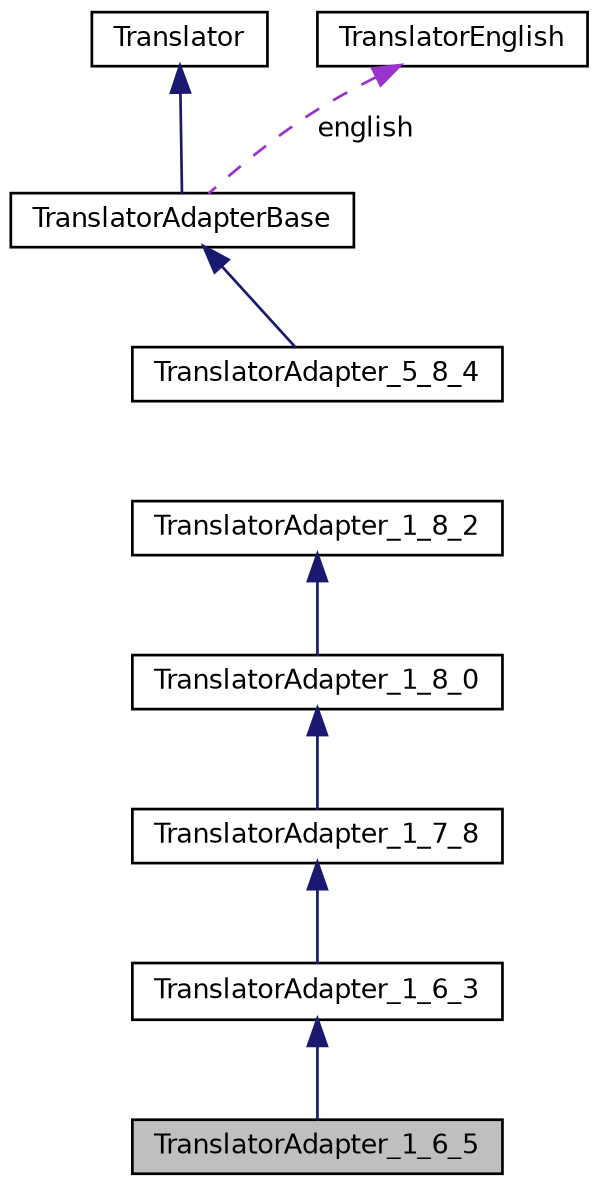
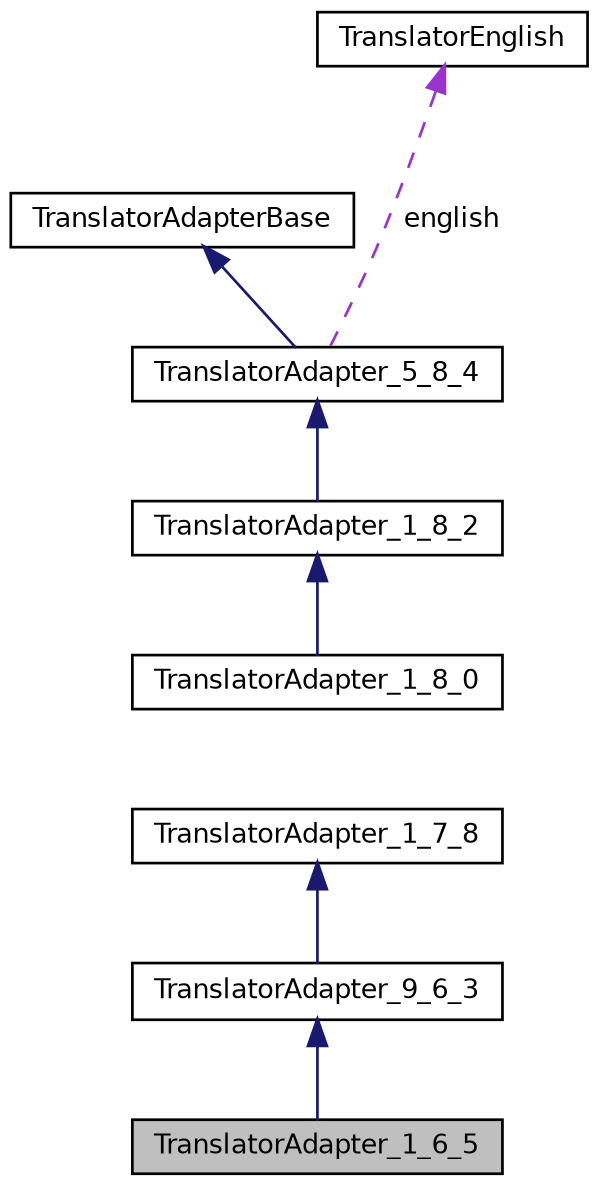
(180, 39) -> none
(288, 129) -> (387, 222)
none -> (317, 465)
(317, 773) -> none
(317, 991) -> (317, 991)
